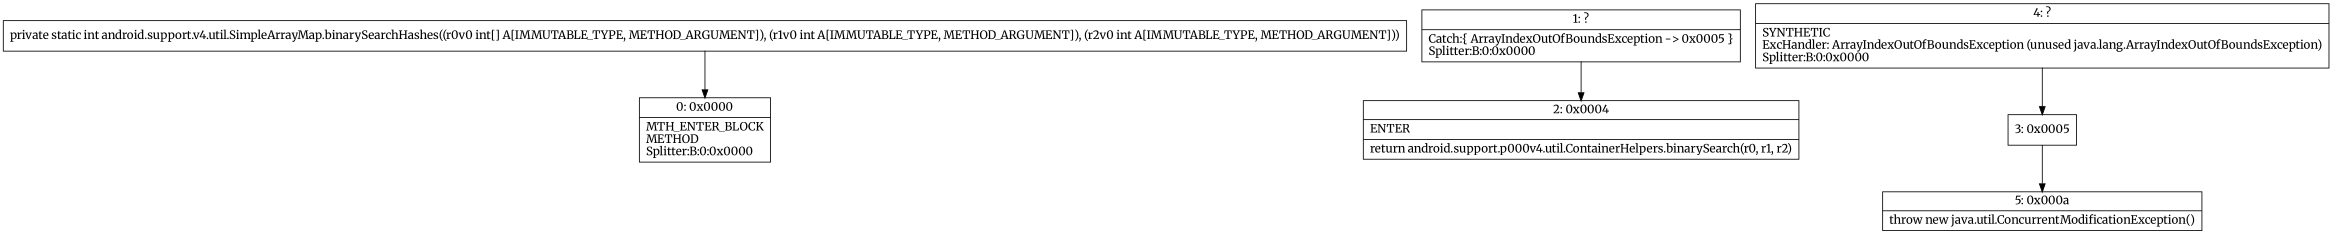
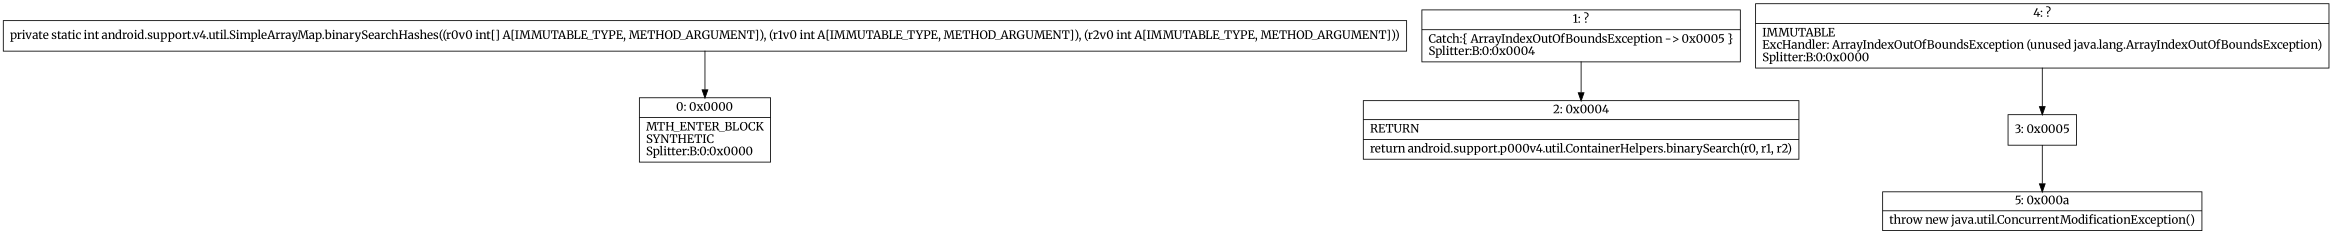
(1796, 33) -> (1799, 33)
(1482, 52) -> (1482, 52)
(1390, 129) -> (1395, 129)
(672, 139) -> (680, 139)
